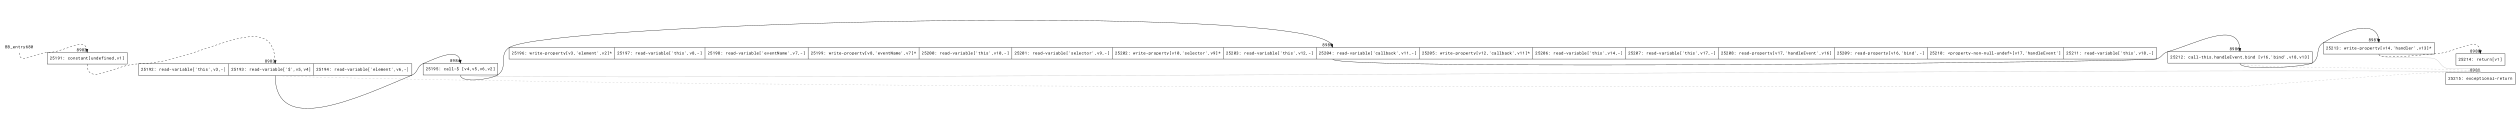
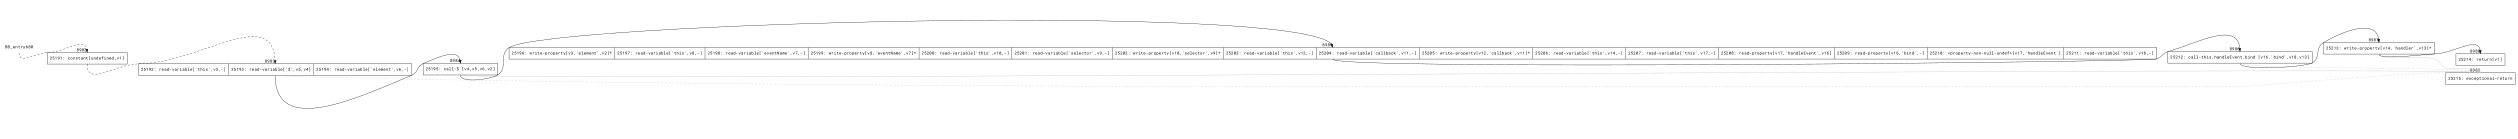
(2431, 54) -> (2431, 54)
